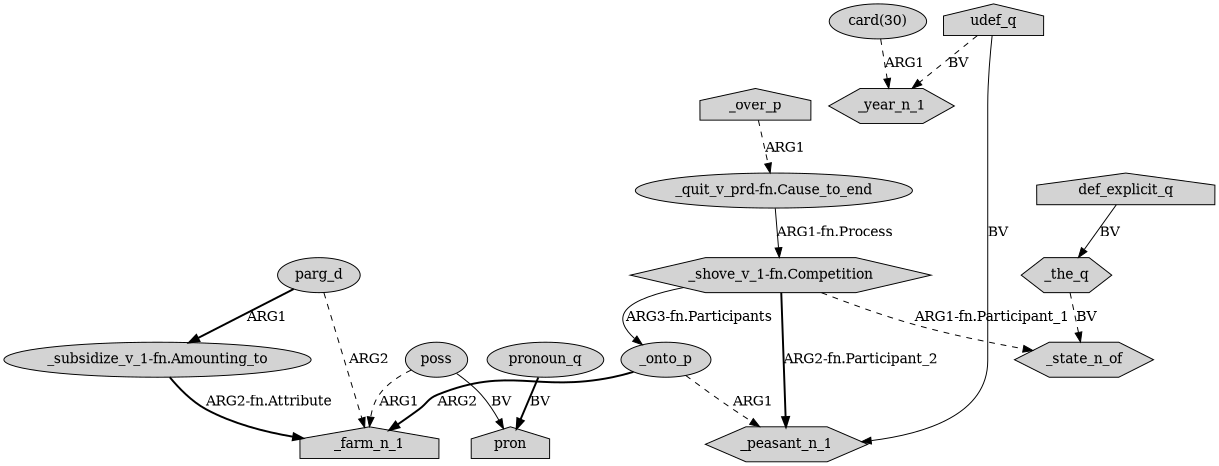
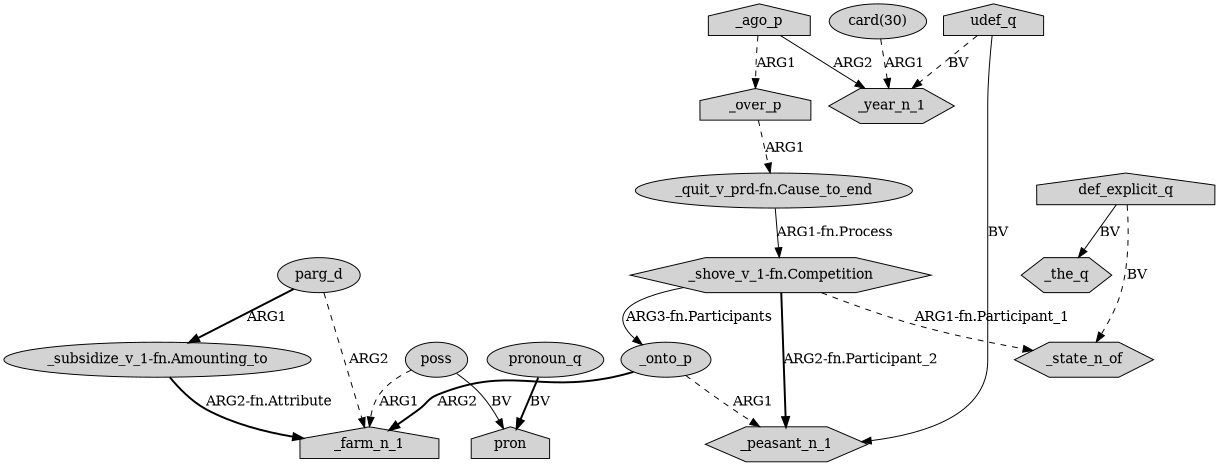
none -> (759, 21)
(1074, 313) -> (1125, 272)
